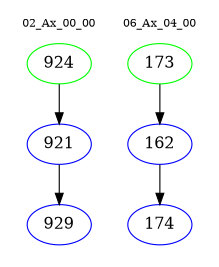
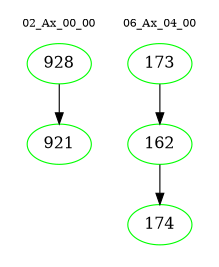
(59, 64) -> (59, 64)
(59, 144) -> (59, 144)
(160, 144) -> (160, 144)
(59, 225) -> none
(160, 225) -> (160, 225)
